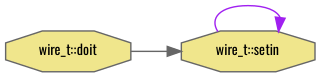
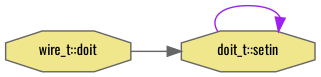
(248, 51) -> (248, 51)
